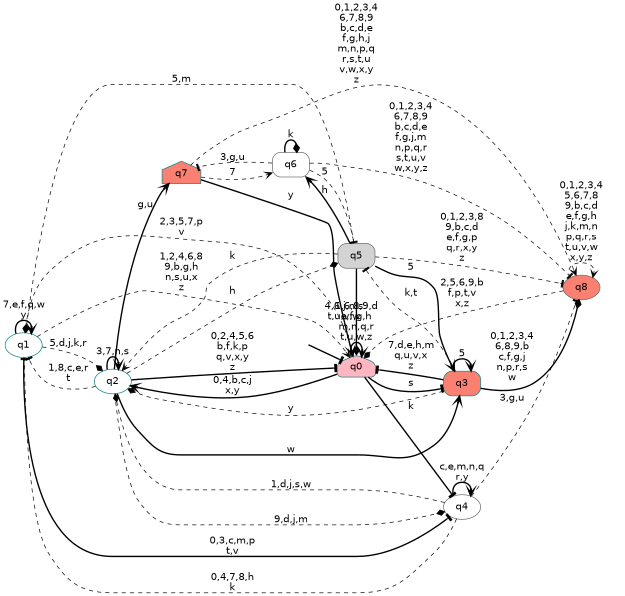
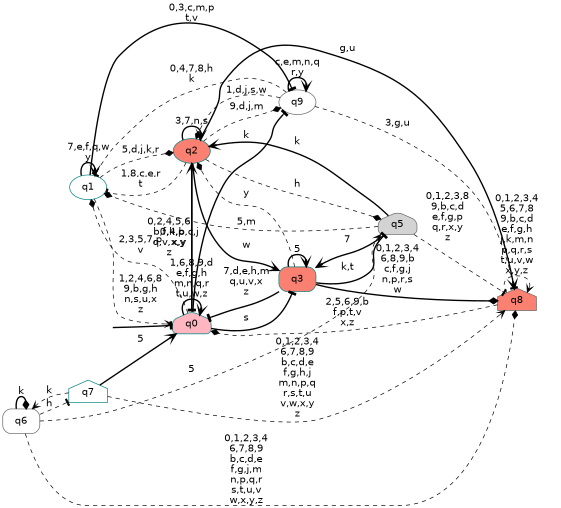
(233, 157) -> (49, 404)
(233, 173) -> (49, 391)
(181, 174) -> (88, 392)
(450, 193) -> (311, 506)
(291, 195) -> (141, 339)
(340, 199) -> (237, 367)
(333, 211) -> none
(356, 256) -> (398, 224)
(411, 267) -> (348, 240)
(130, 276) -> (389, 77)
(216, 279) -> (310, 159)
(581, 287) -> (517, 301)
(356, 307) -> none
(414, 319) -> (363, 277)
(113, 381) -> (192, 151)
(462, 507) -> (297, 102)
